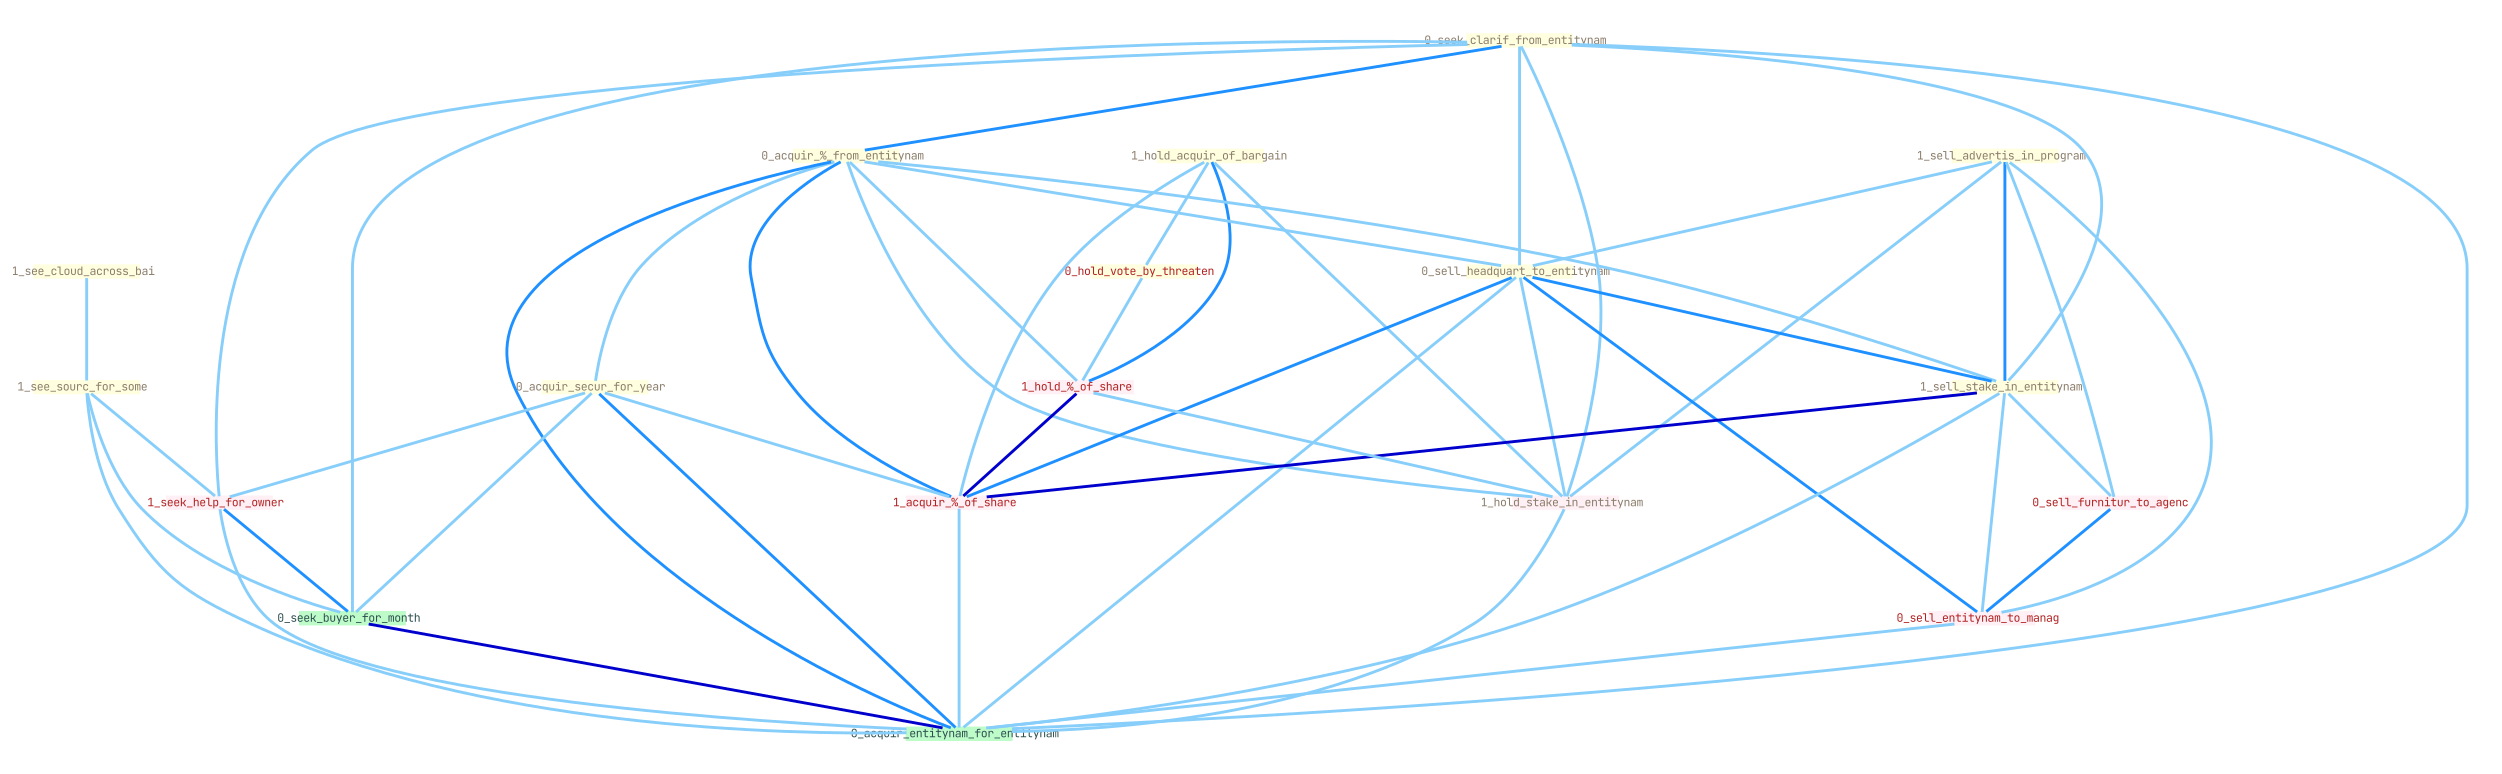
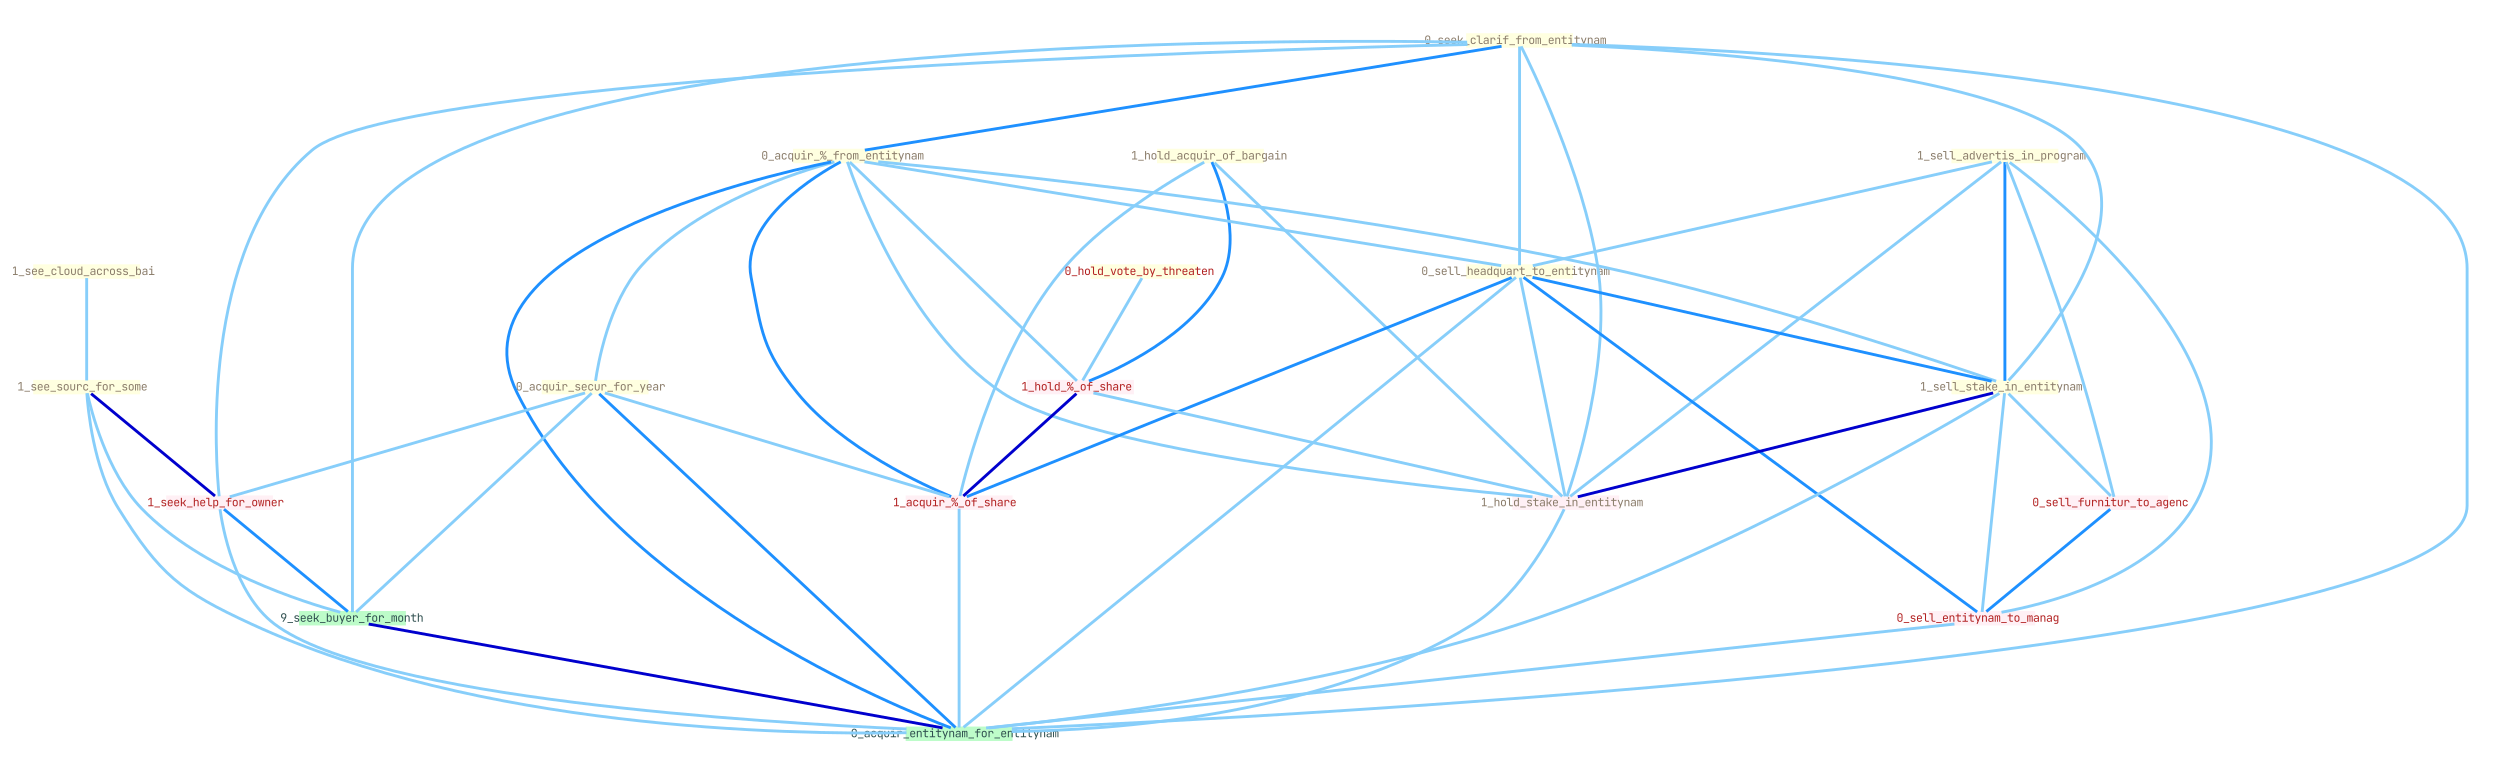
(1168, 229) -> none
(153, 445) -> (153, 445)
(1482, 445) -> (1785, 445)
(352, 618) -> (352, 618)
